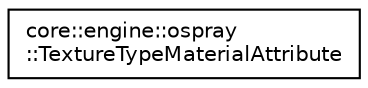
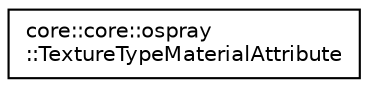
(184, 44) -> (184, 44)
